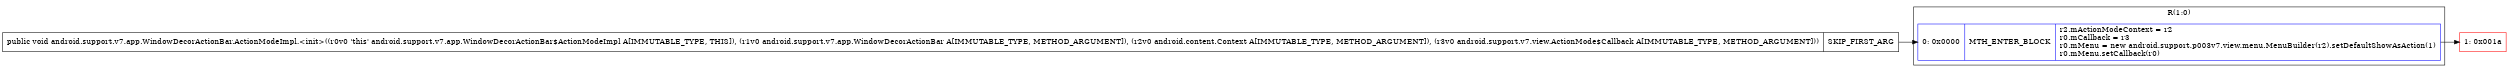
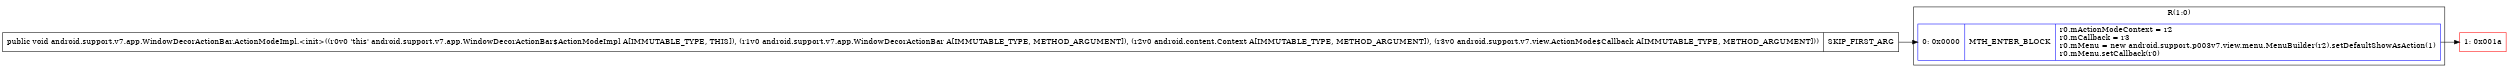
(2116, 30) -> (2116, 30)
